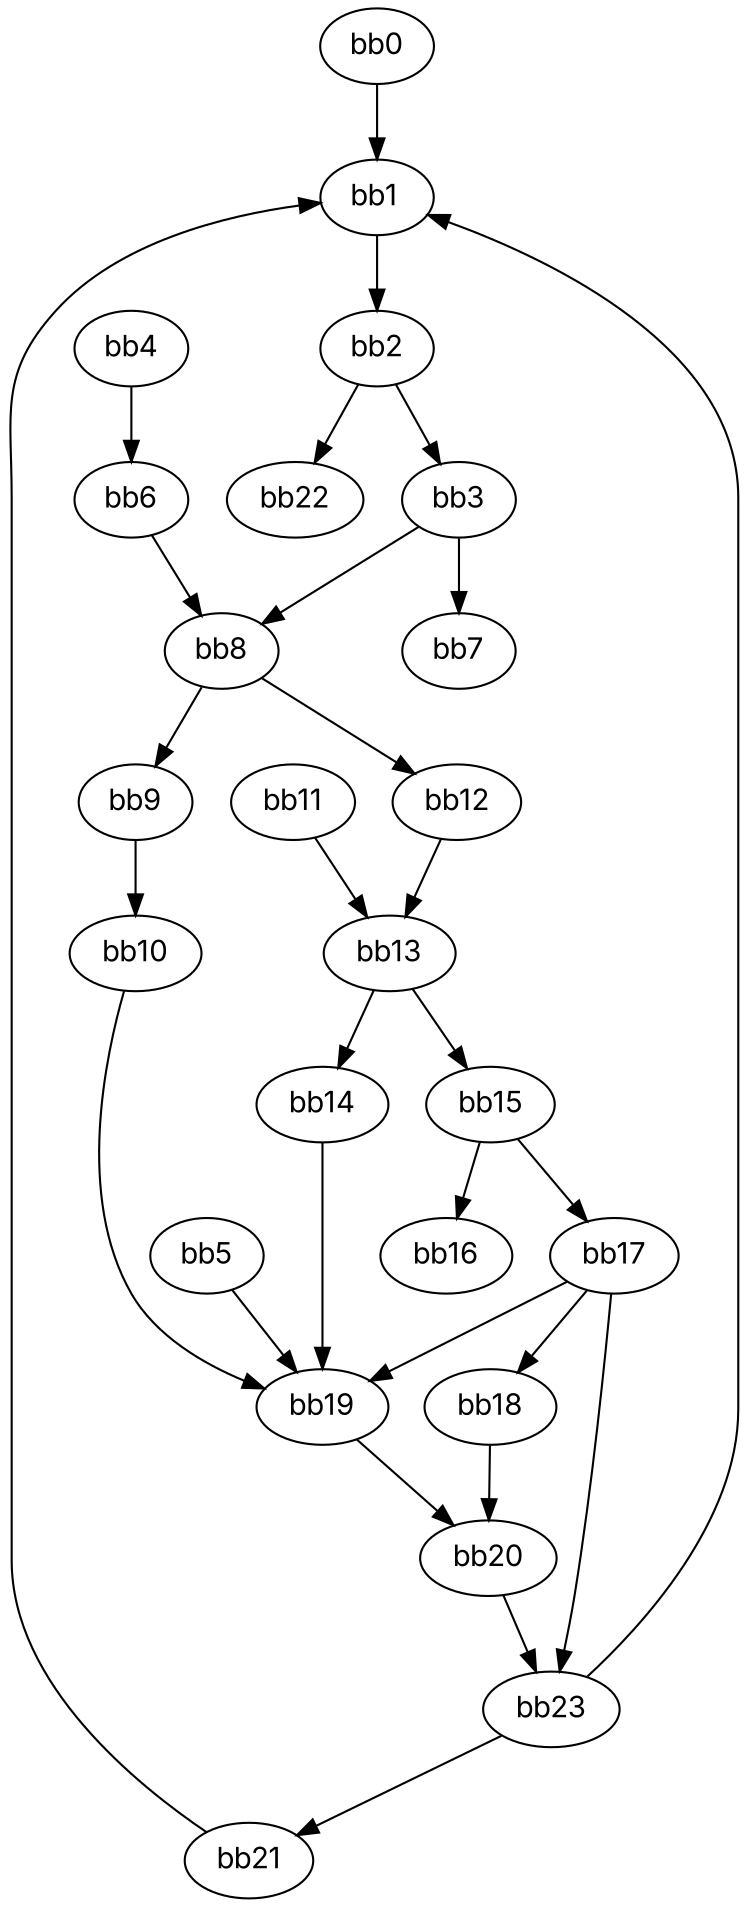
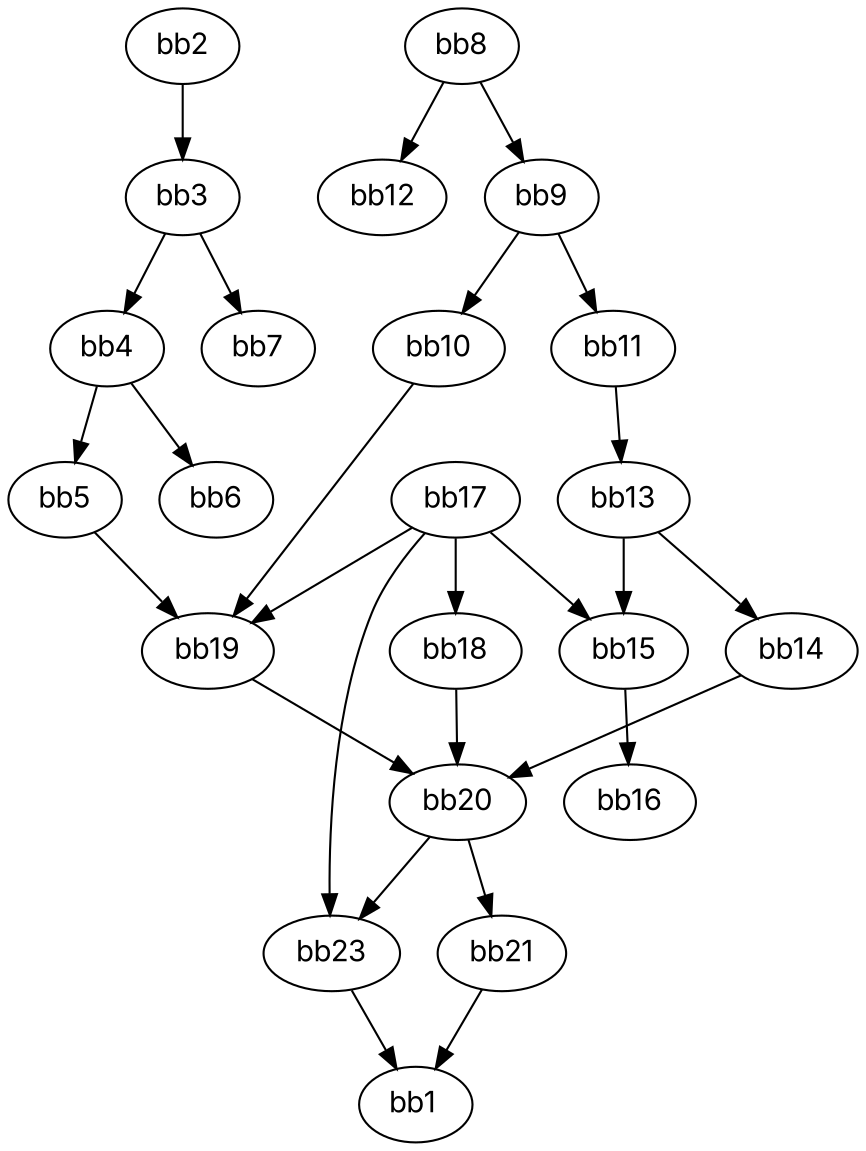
(377, 46) -> none
(377, 263) -> none
none -> (573, 263)
none -> (89, 414)
(295, 500) -> none
(171, 566) -> none
(349, 570) -> (150, 264)
(428, 868) -> none
(546, 1172) -> (532, 569)
(322, 1245) -> (640, 720)
(409, 1781) -> (477, 868)
